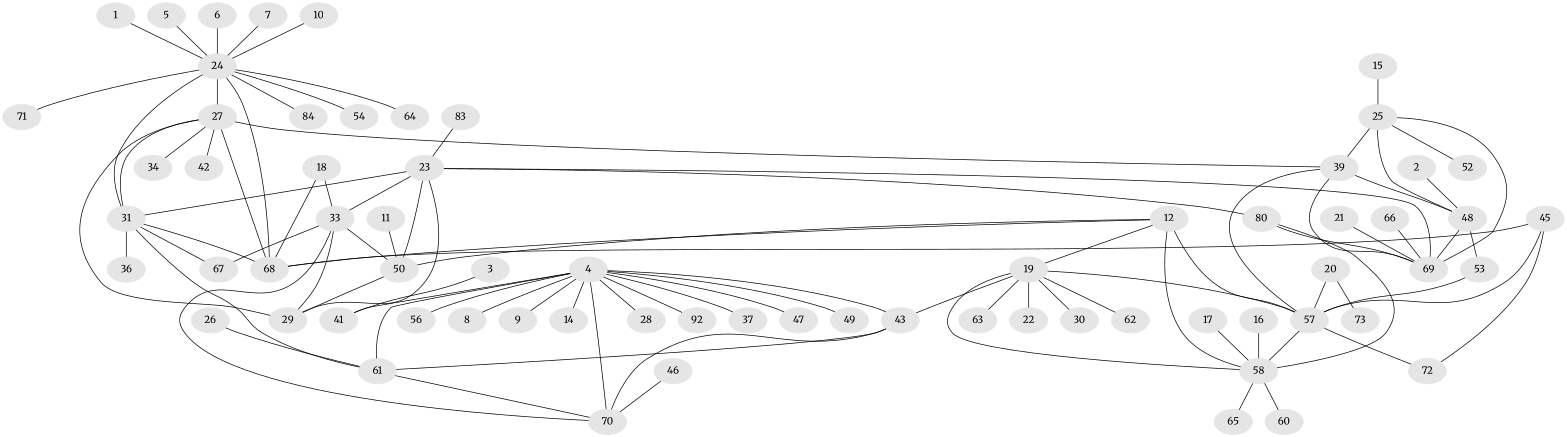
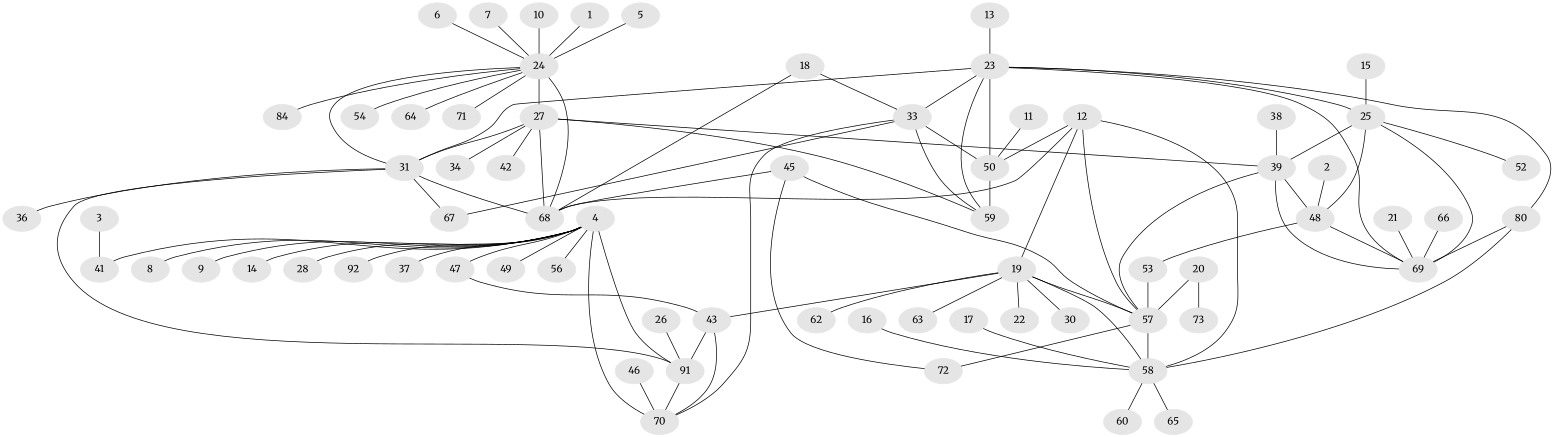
none -> (1181, 78)
(461, 117) -> (990, 16)
none -> (1276, 117)
(748, 282) -> (583, 295)
(288, 320) -> (990, 219)
(377, 371) -> (685, 371)
